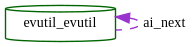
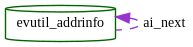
(60, 23) -> (60, 23)
